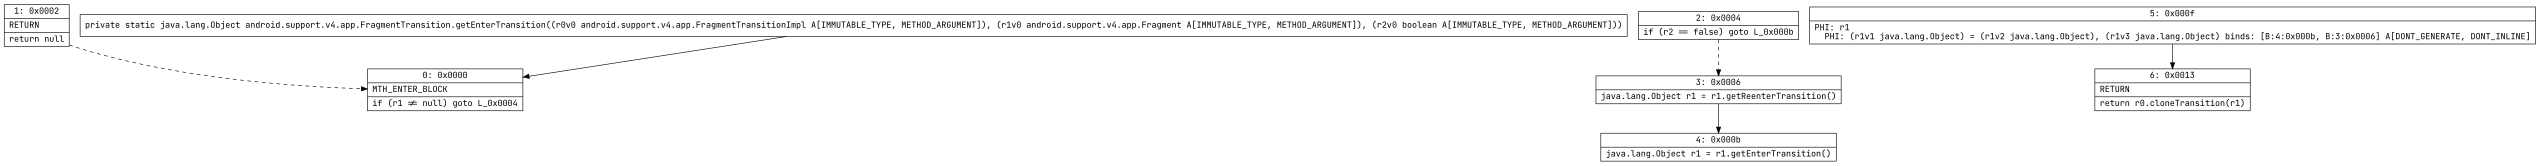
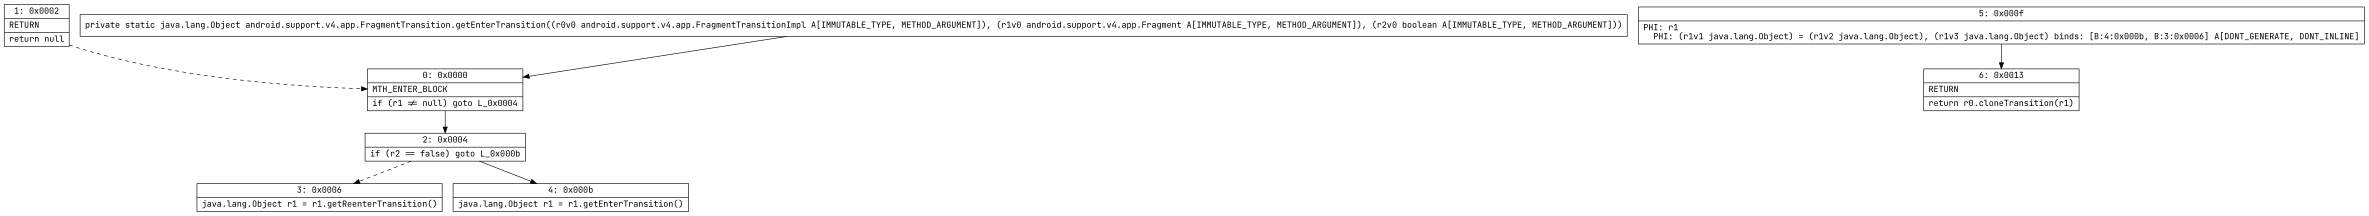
(1719, 116) -> (505, 171)
none -> (445, 119)
